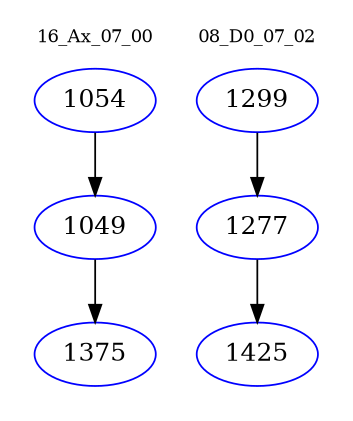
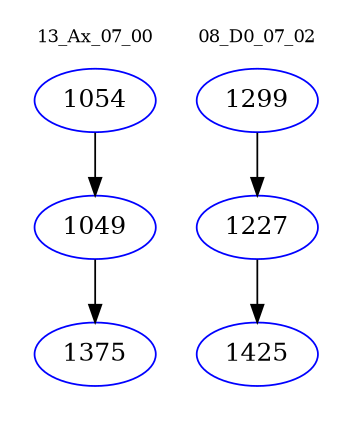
(95, 38) -> (95, 38)
(257, 227) -> (257, 227)
